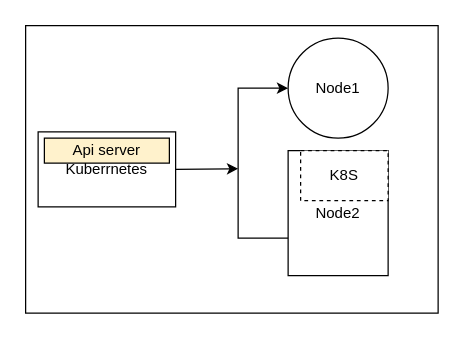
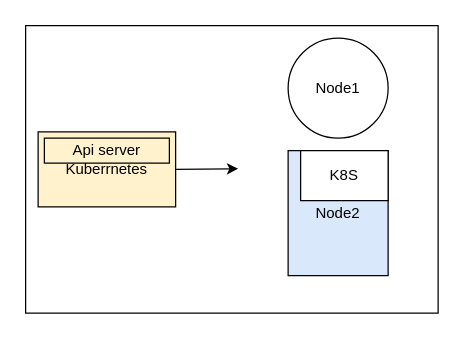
(238, 167) -> none
(107, 169) -> (107, 169)
(344, 176) -> (344, 176)
(338, 213) -> (338, 213)
